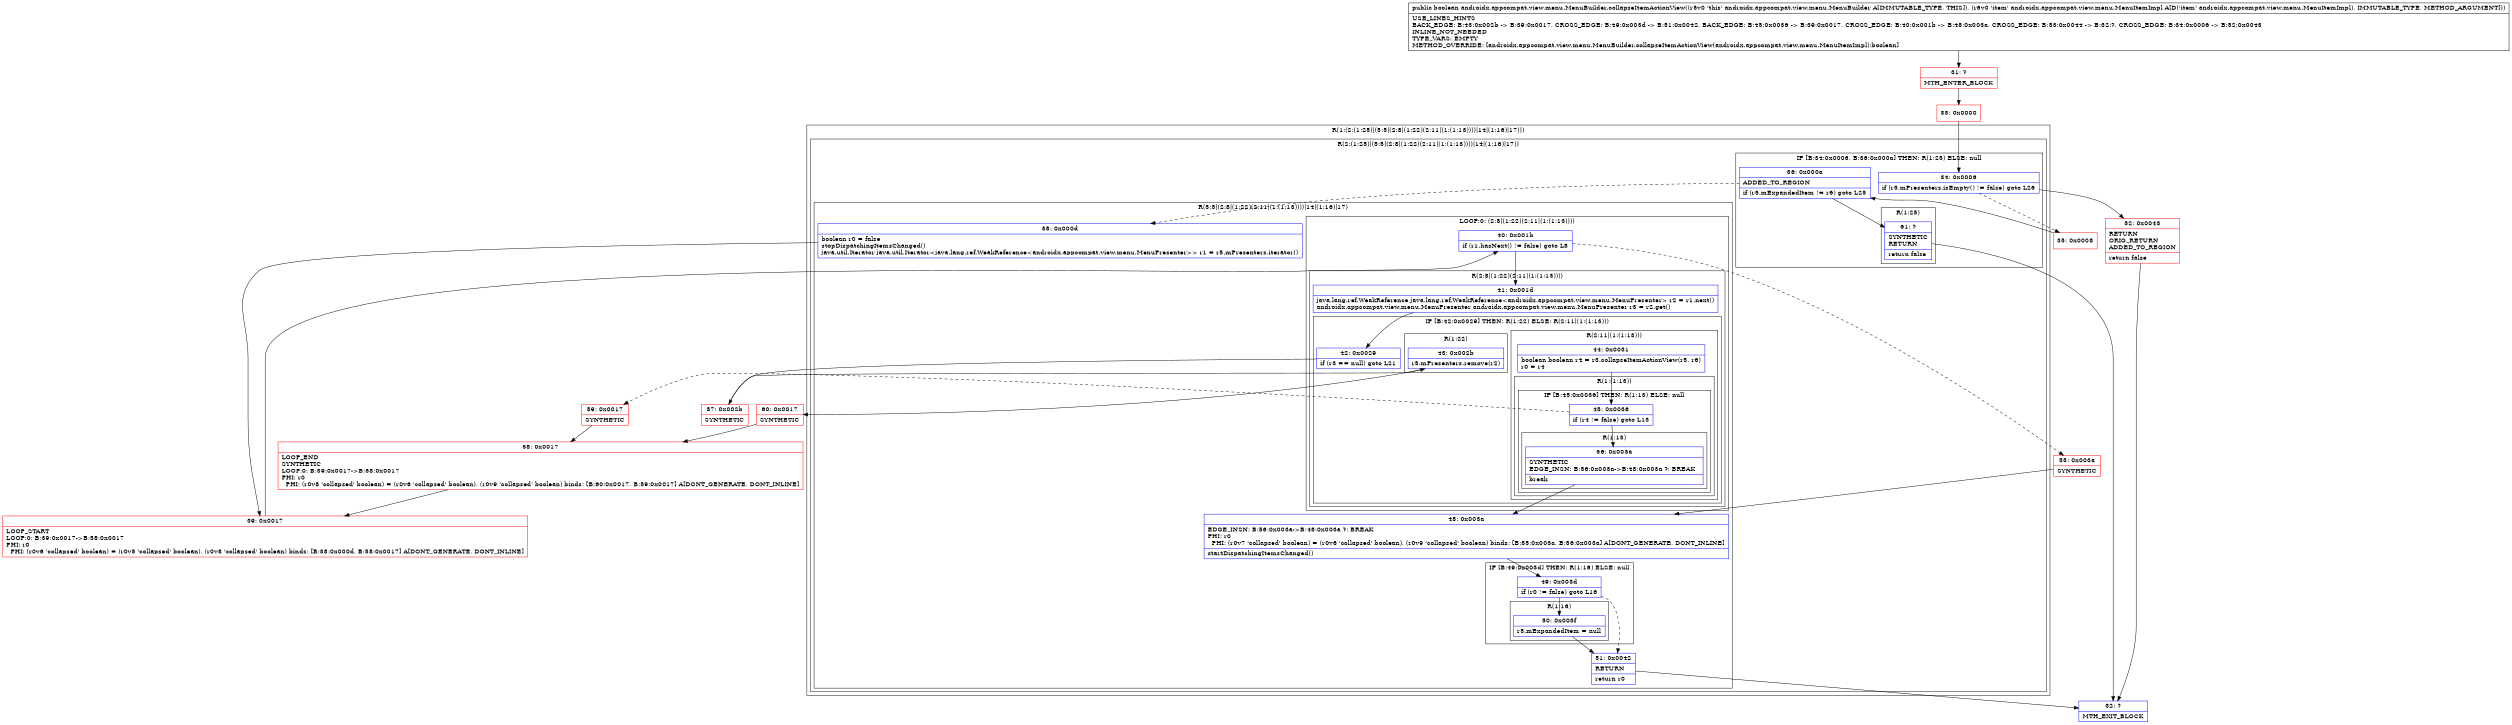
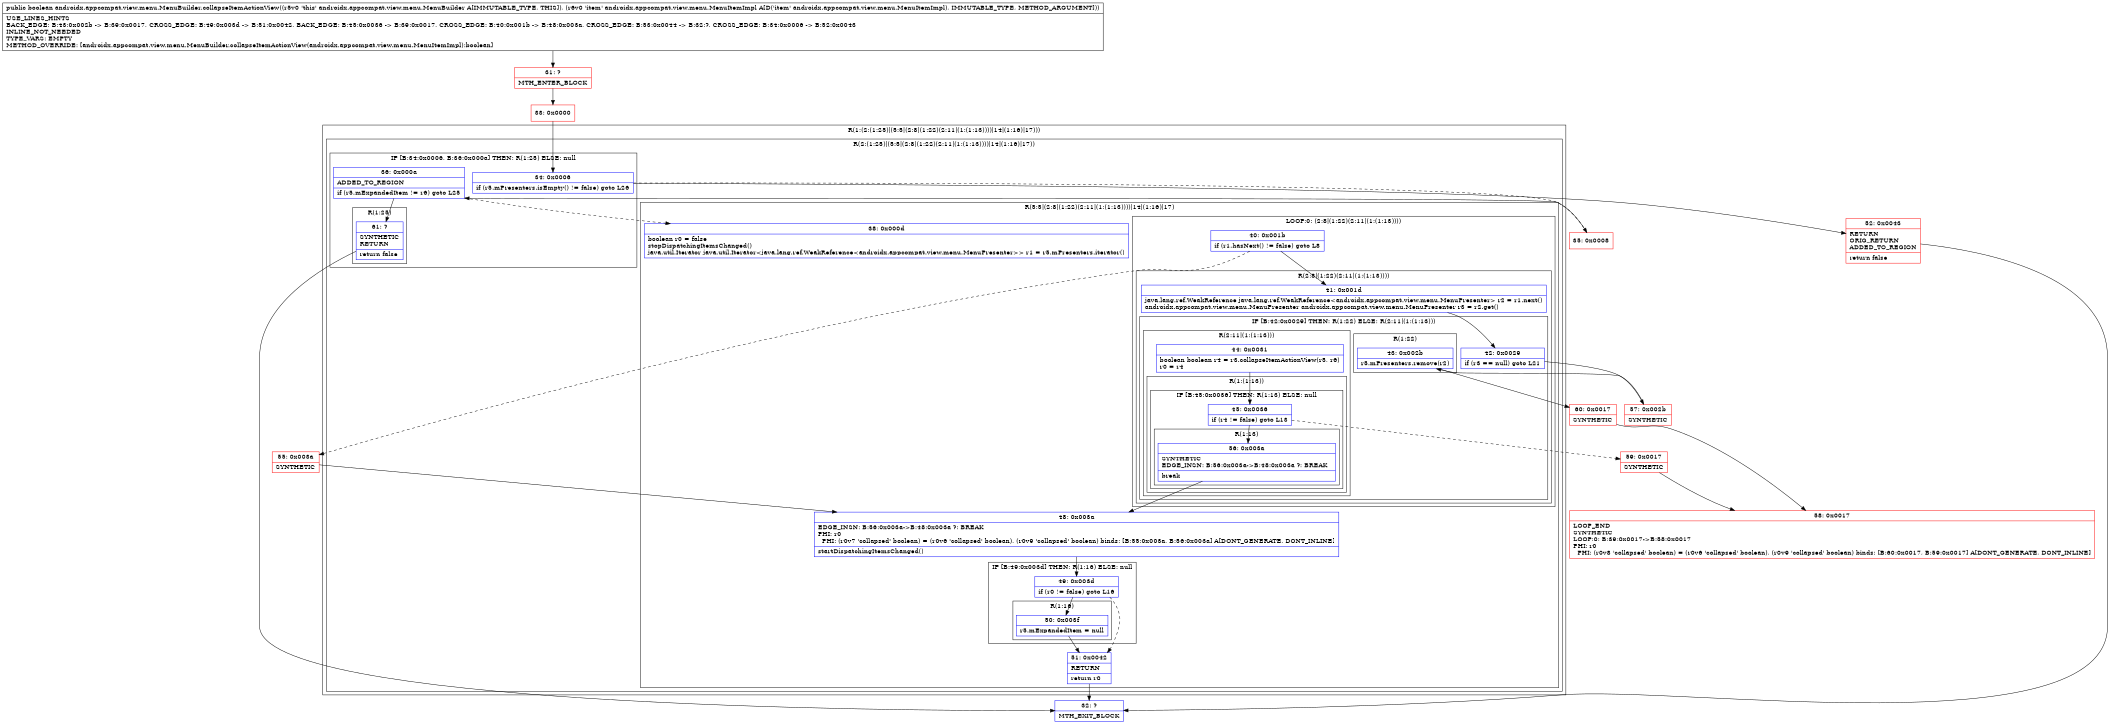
(265, 536) -> none
